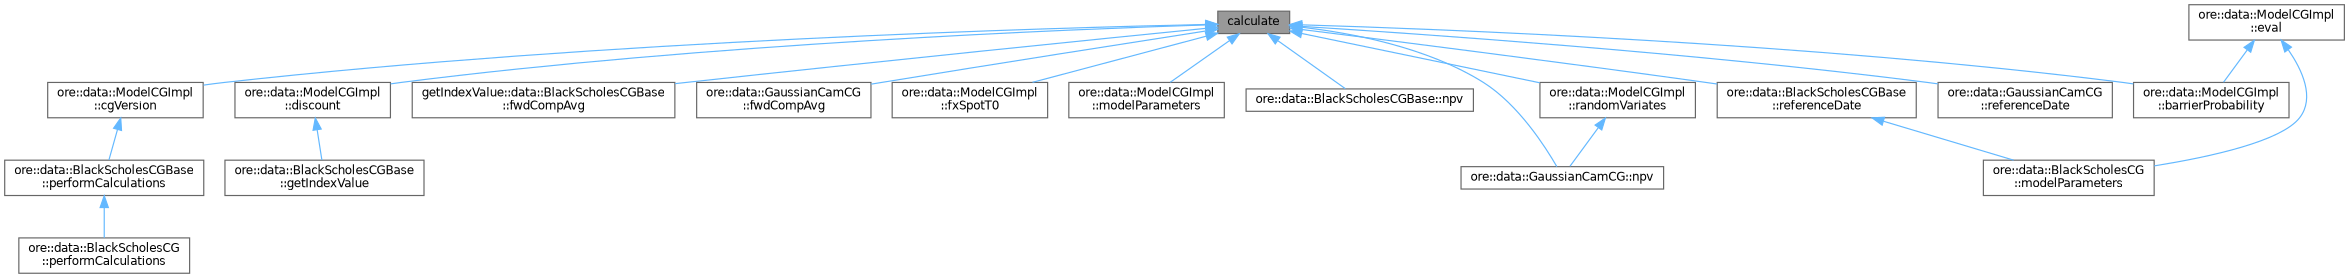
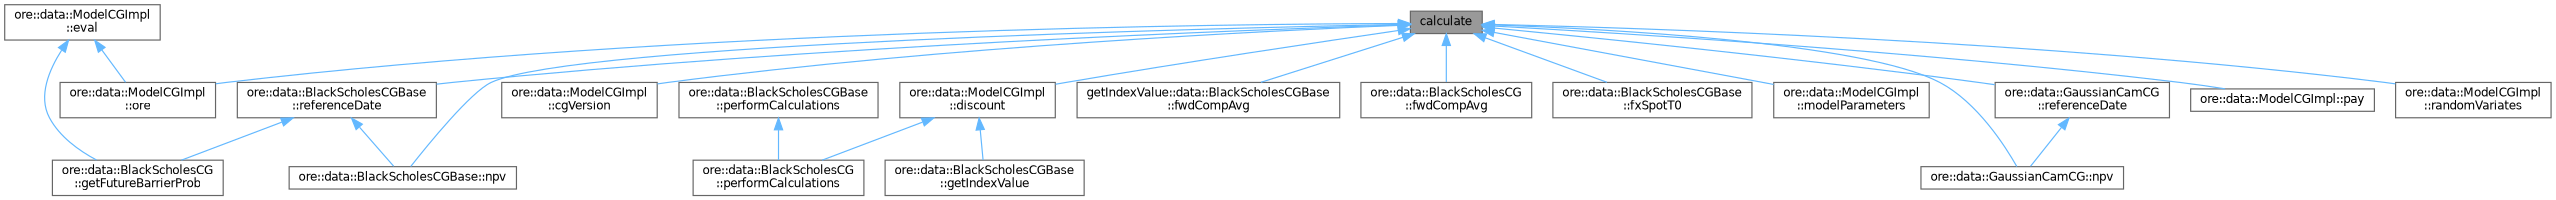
(784, 100) -> (1446, 100)
(970, 100) -> (1652, 100)
(2211, 100) -> (138, 100)
none -> (2283, 100)
none -> (872, 141)
(113, 145) -> none
none -> (377, 147)
(1584, 147) -> (2046, 147)
(2069, 178) -> (138, 178)
